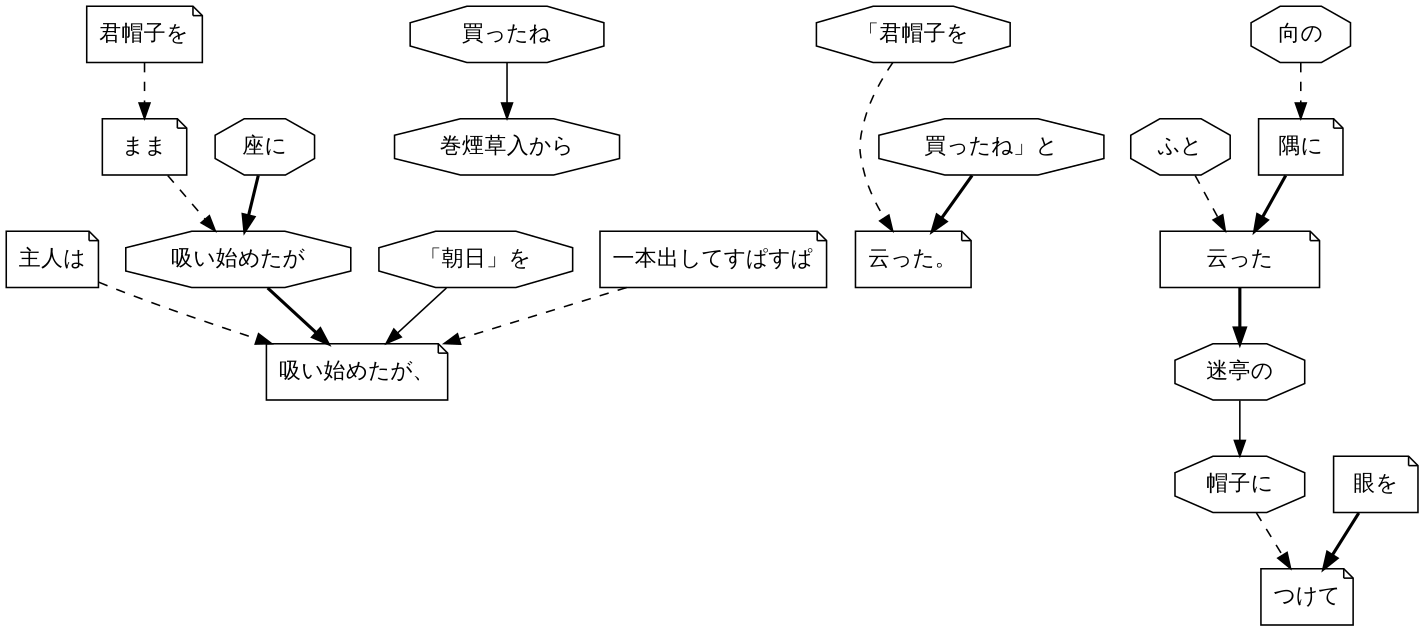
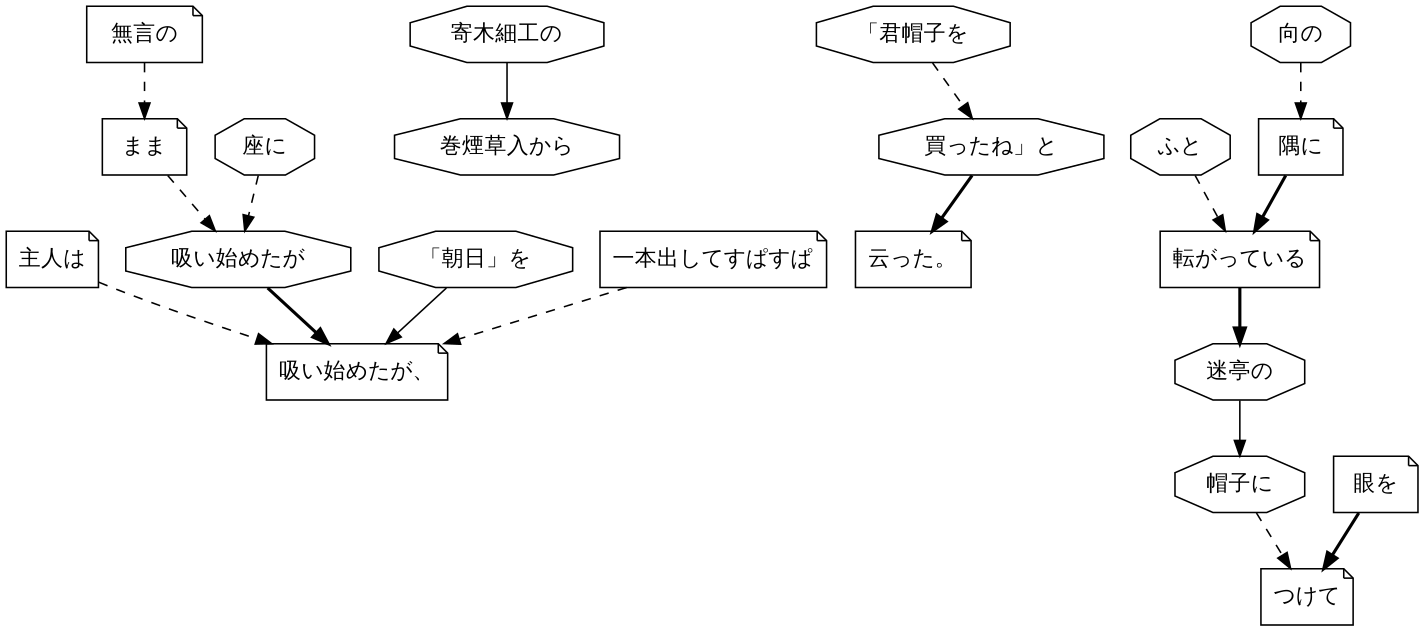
(145, 34) -> (145, 34)
(507, 34) -> (507, 34)
(861, 139) -> (948, 84)
(253, 196) -> (253, 196)
(1240, 259) -> (1240, 259)
